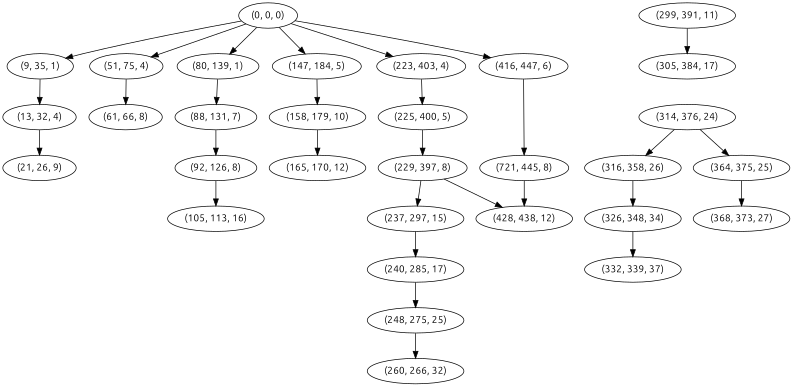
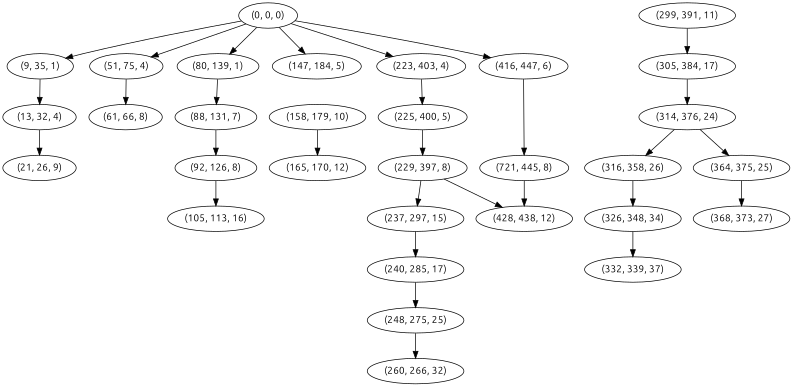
(317, 88) -> none
none -> (687, 88)
